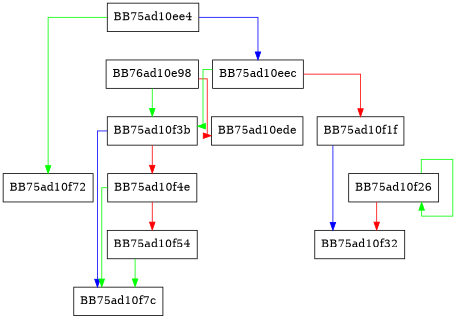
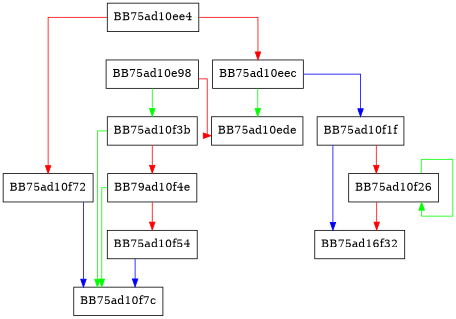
(246, 17) -> (246, 17)
(48, 62) -> (48, 62)
(152, 74) -> (152, 74)
(349, 74) -> (349, 74)
(203, 93) -> (258, 99)
none -> (376, 155)
(97, 184) -> (97, 184)
(152, 188) -> (152, 188)
none -> (83, 241)
(360, 245) -> (360, 245)
(135, 269) -> (135, 269)
